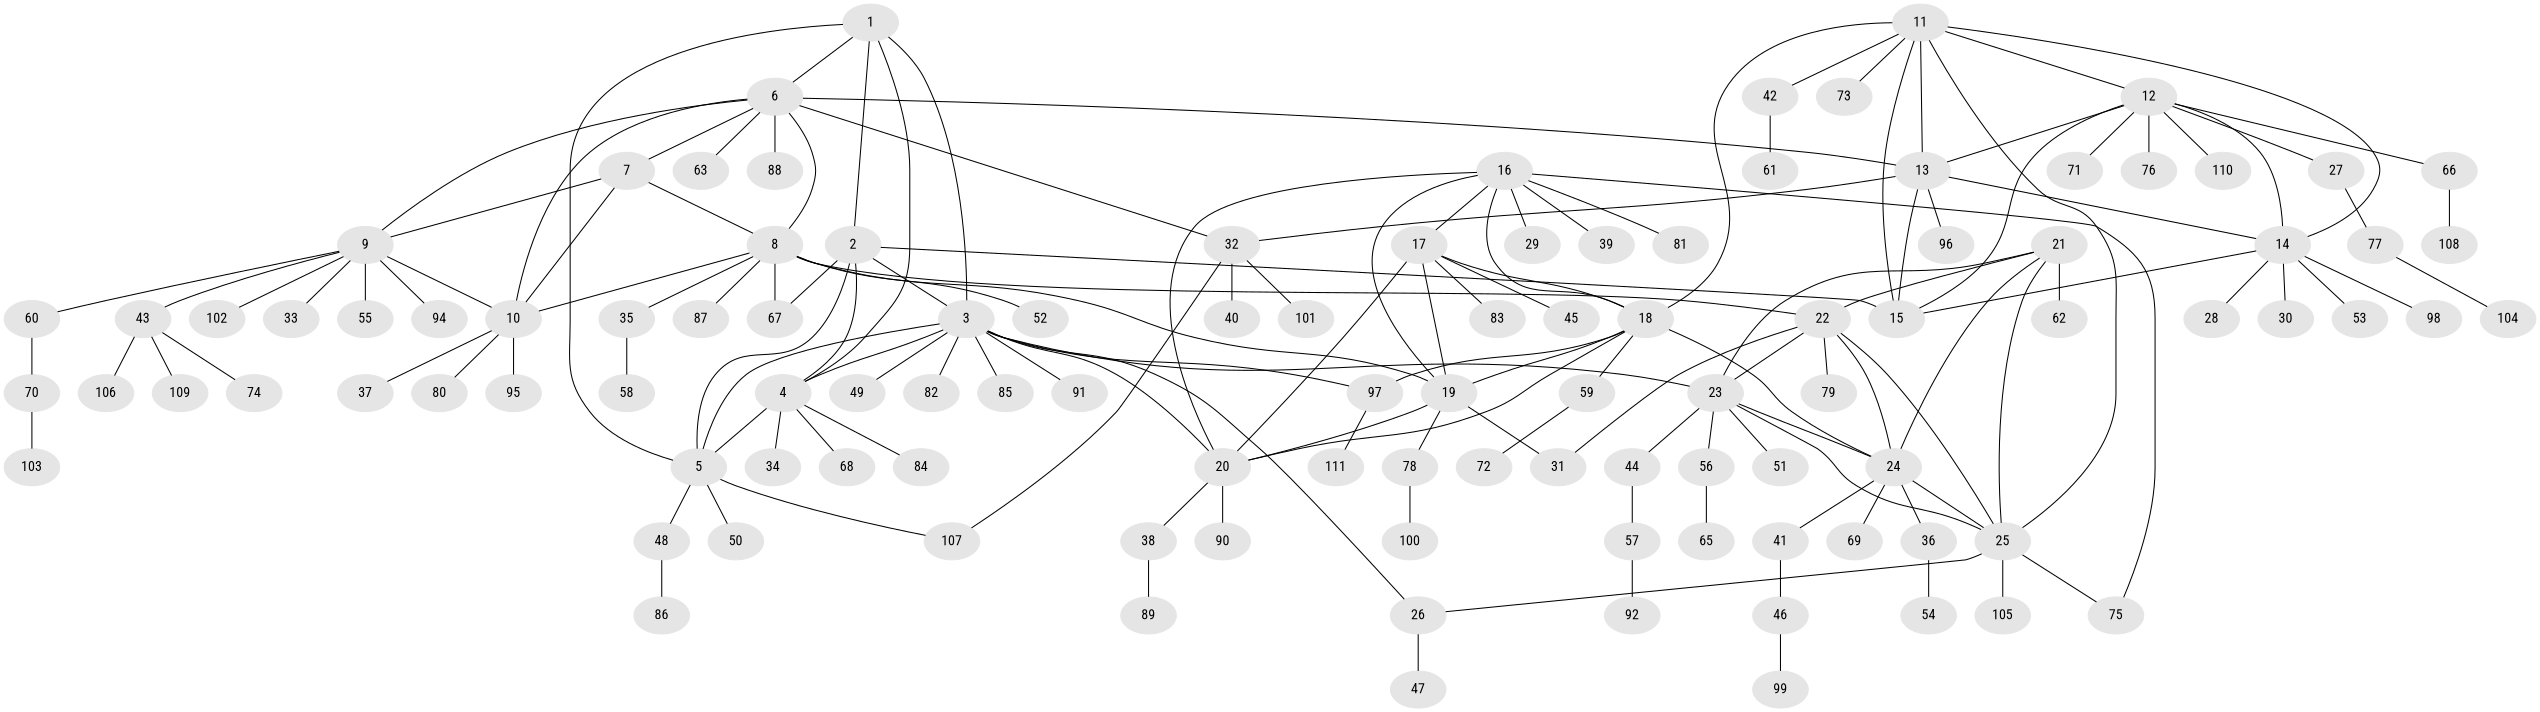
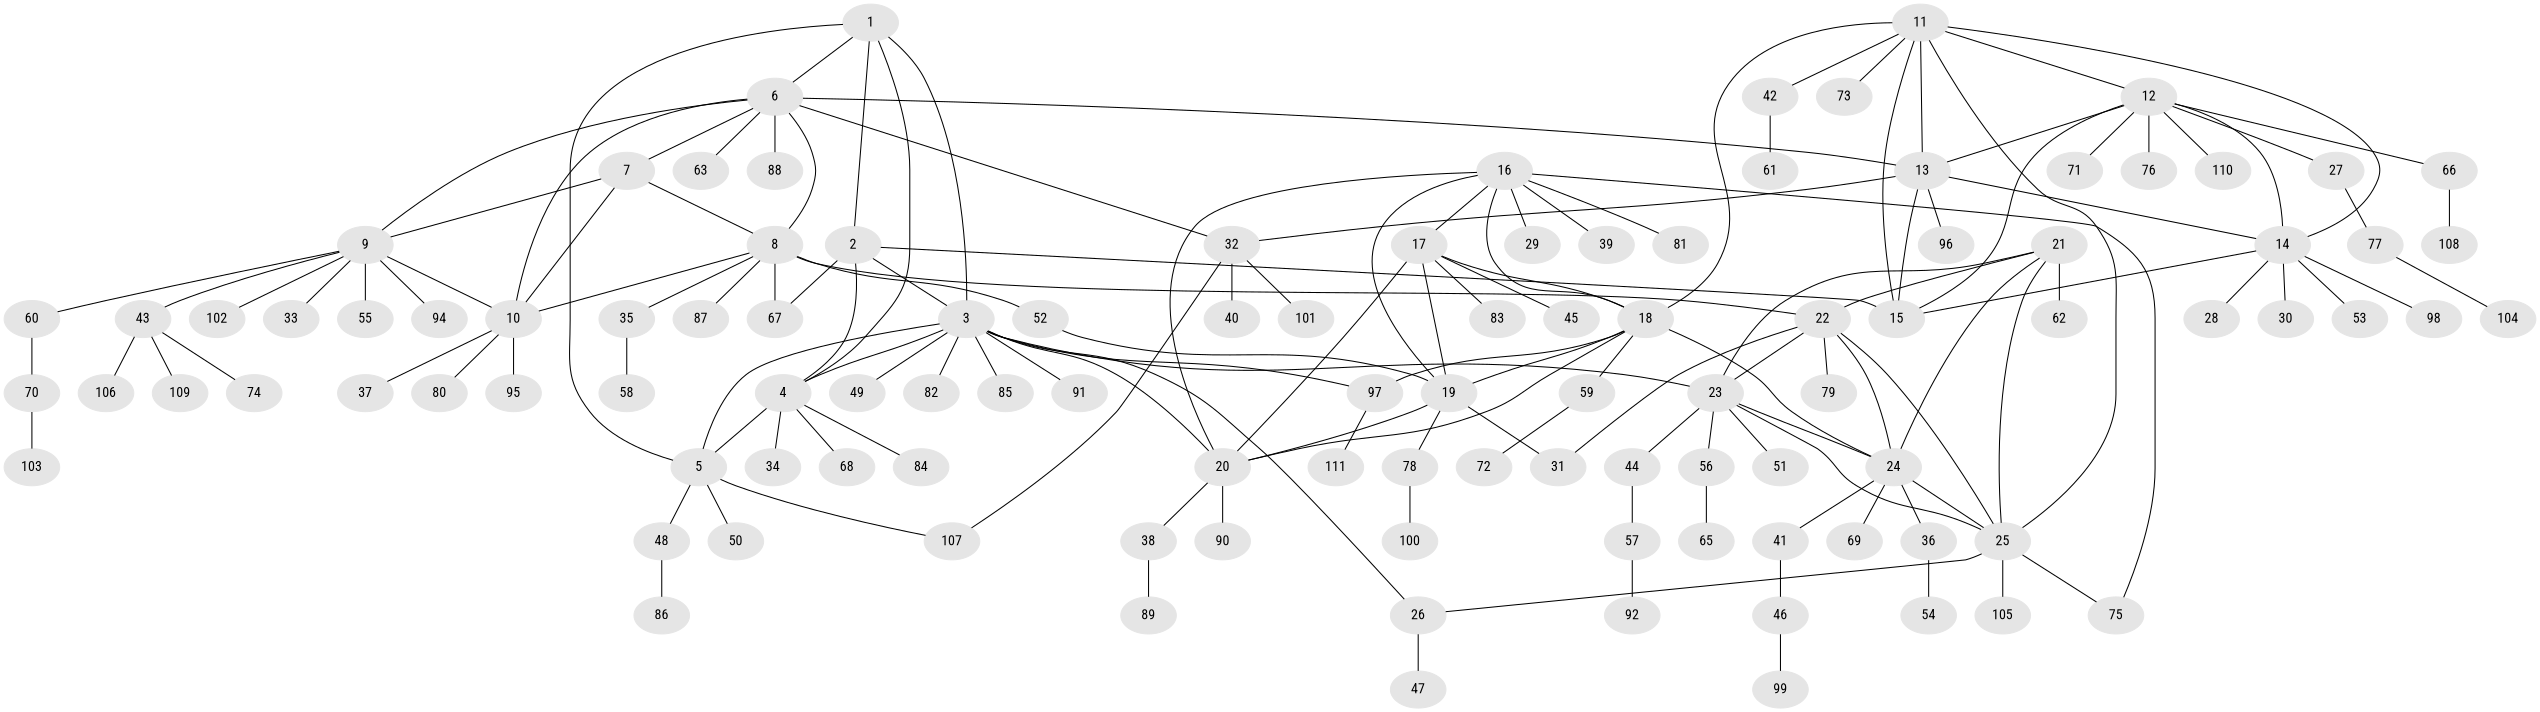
(1114, 311) -> (1245, 355)
(766, 354) -> none
